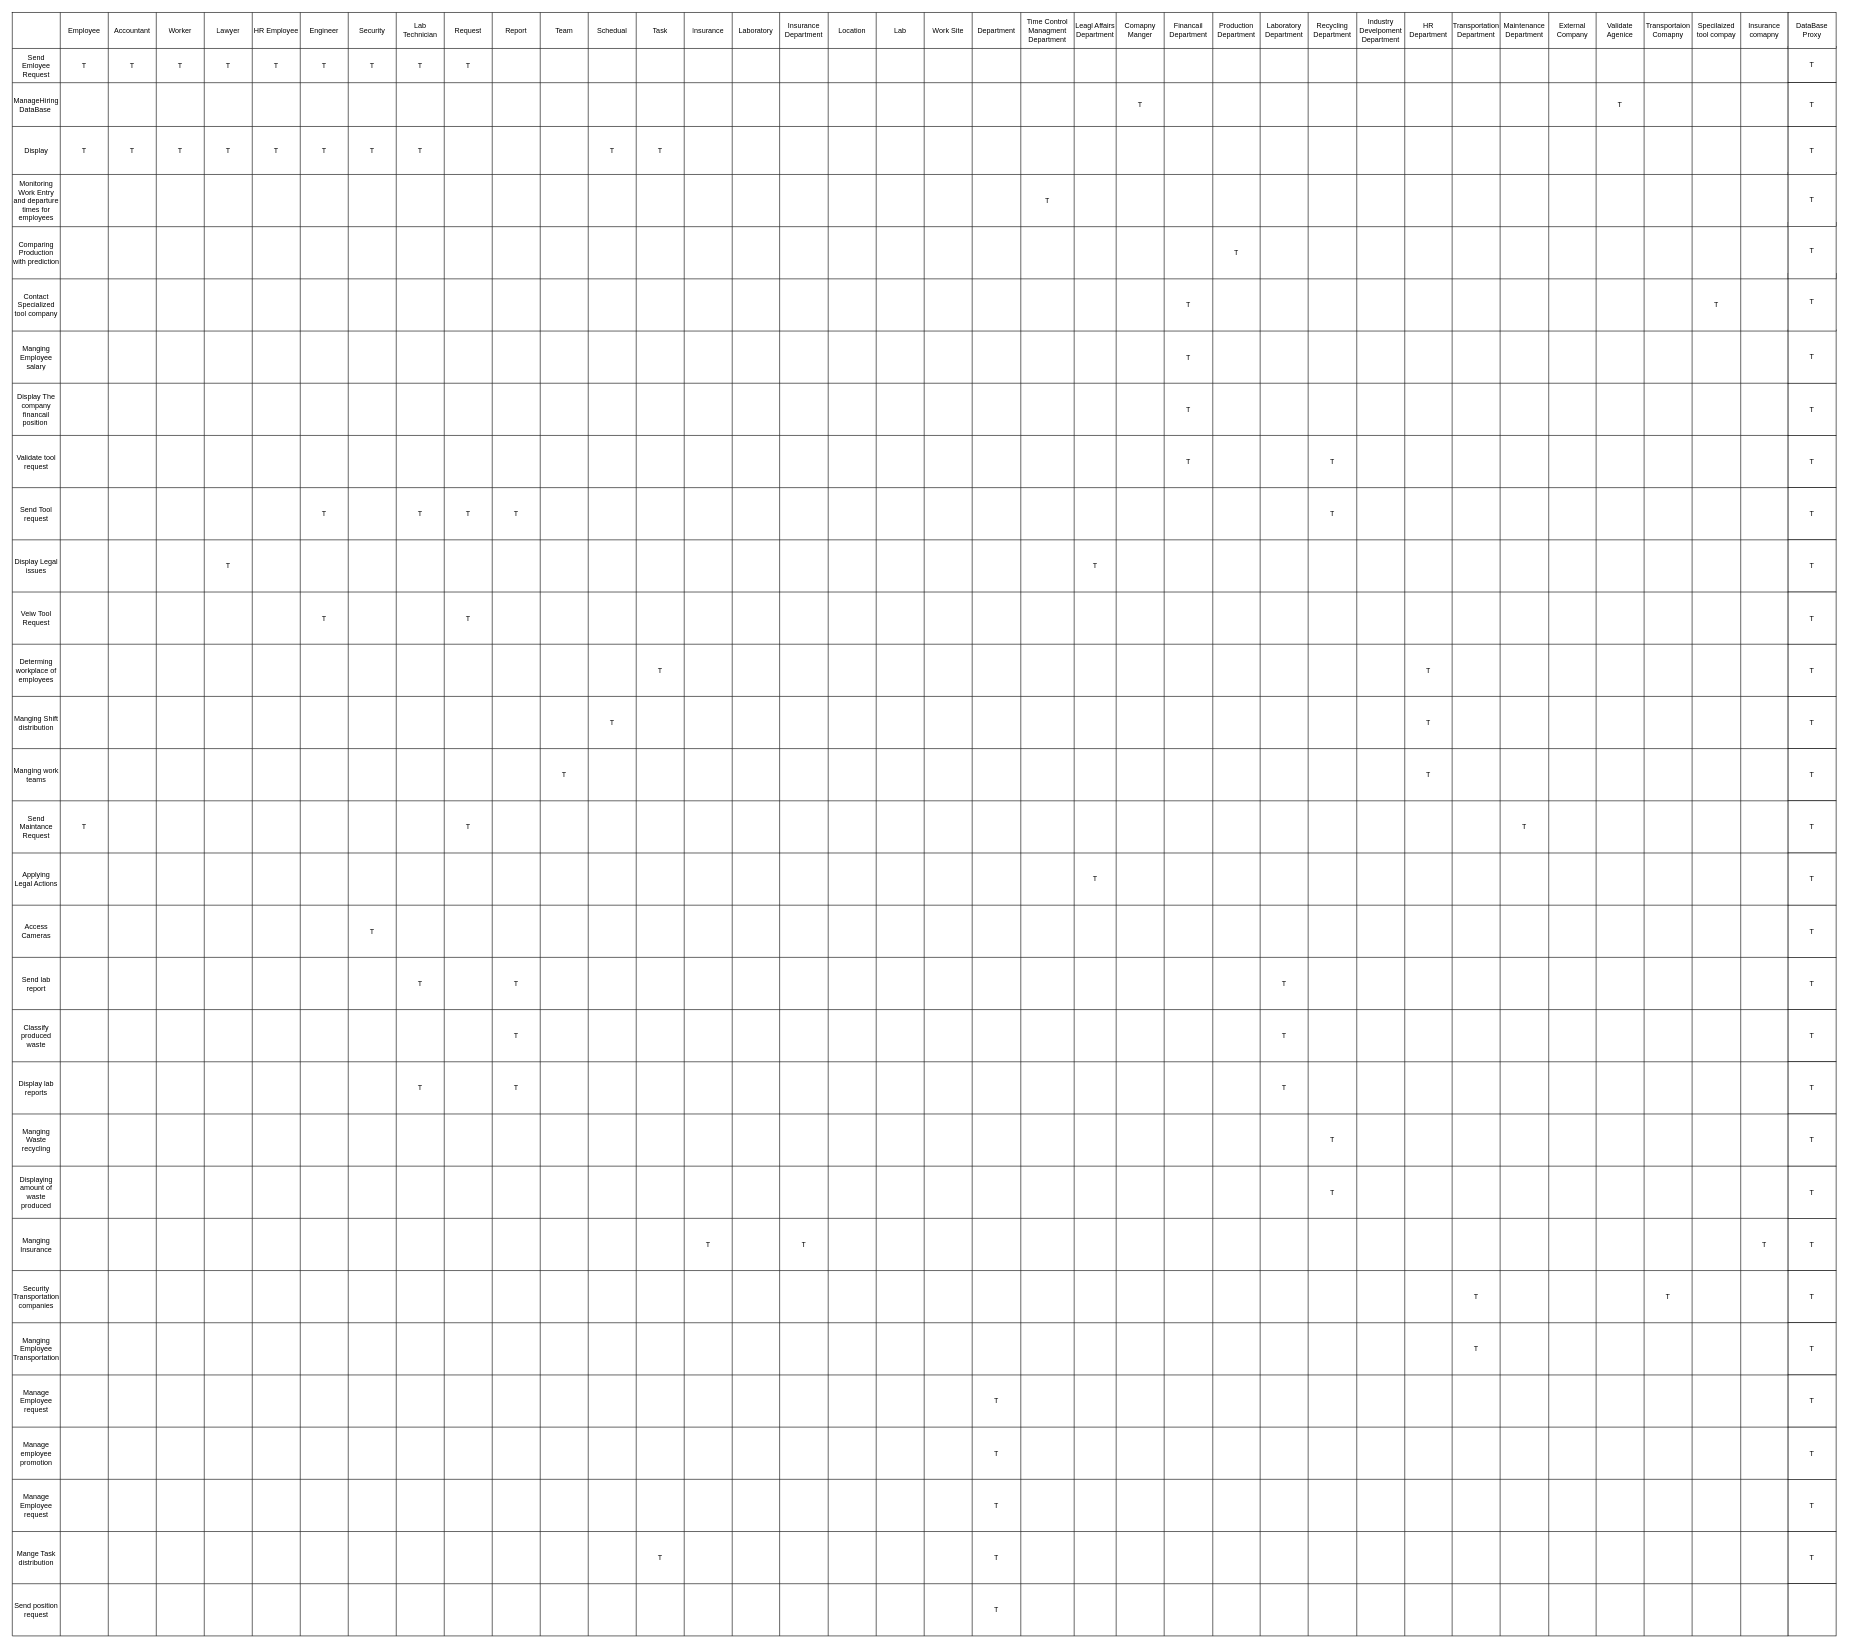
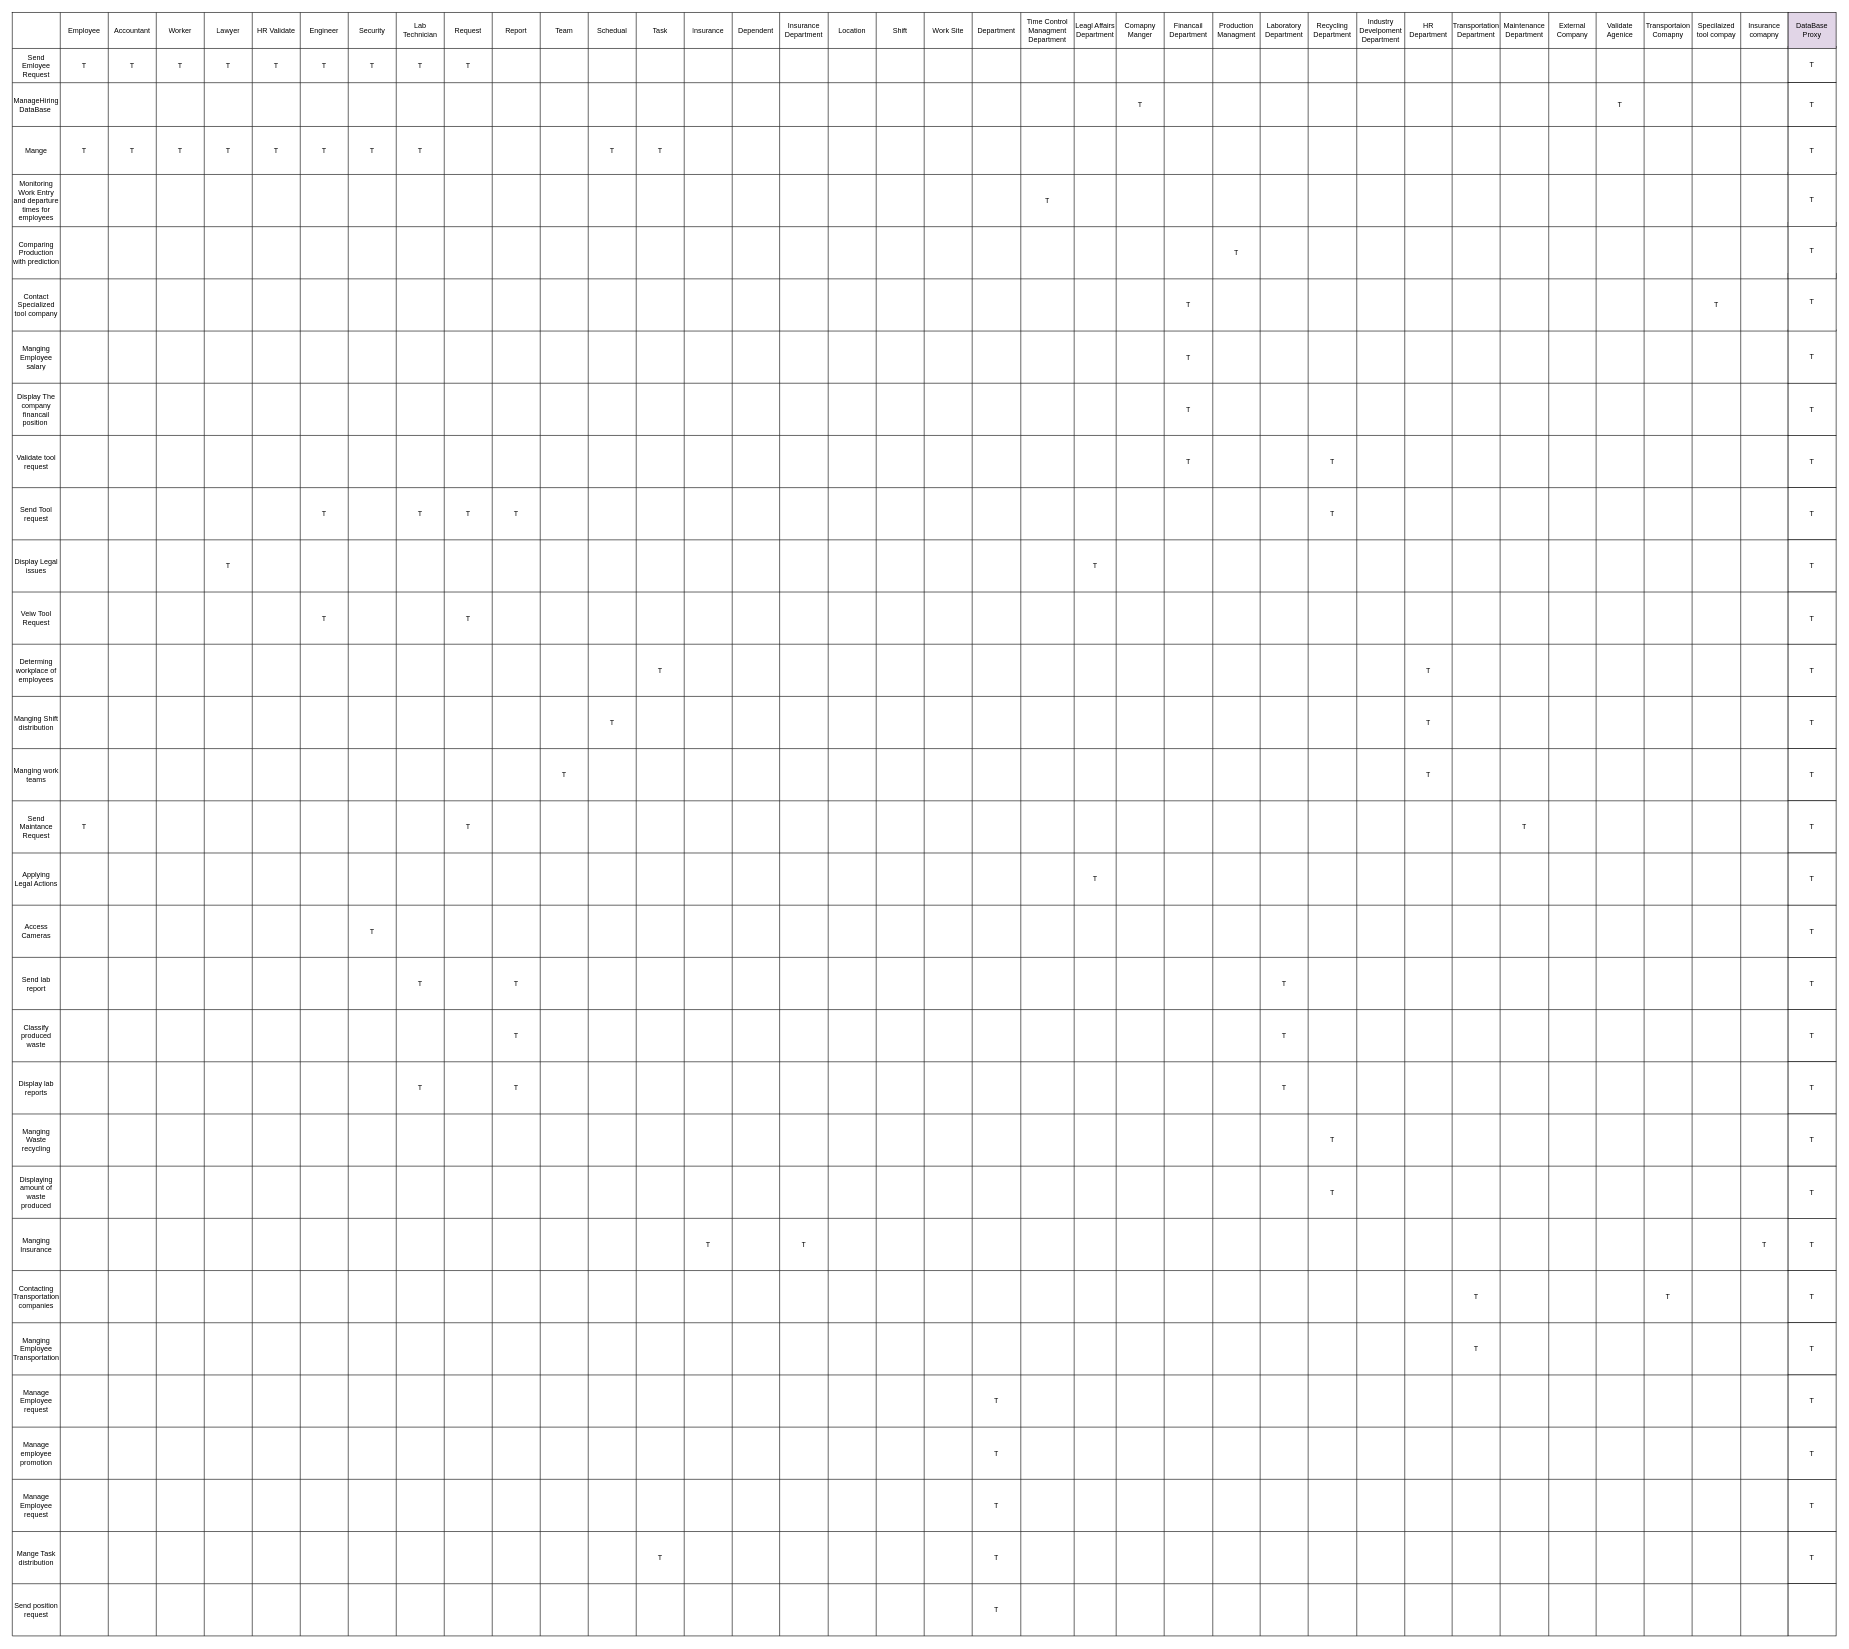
(276, 30) -> (276, 30)
(756, 30) -> (756, 30)
(900, 30) -> (900, 30)
(1237, 30) -> (1237, 30)
(1812, 30) -> (1812, 30)
(36, 150) -> (36, 150)
(36, 1297) -> (36, 1297)
